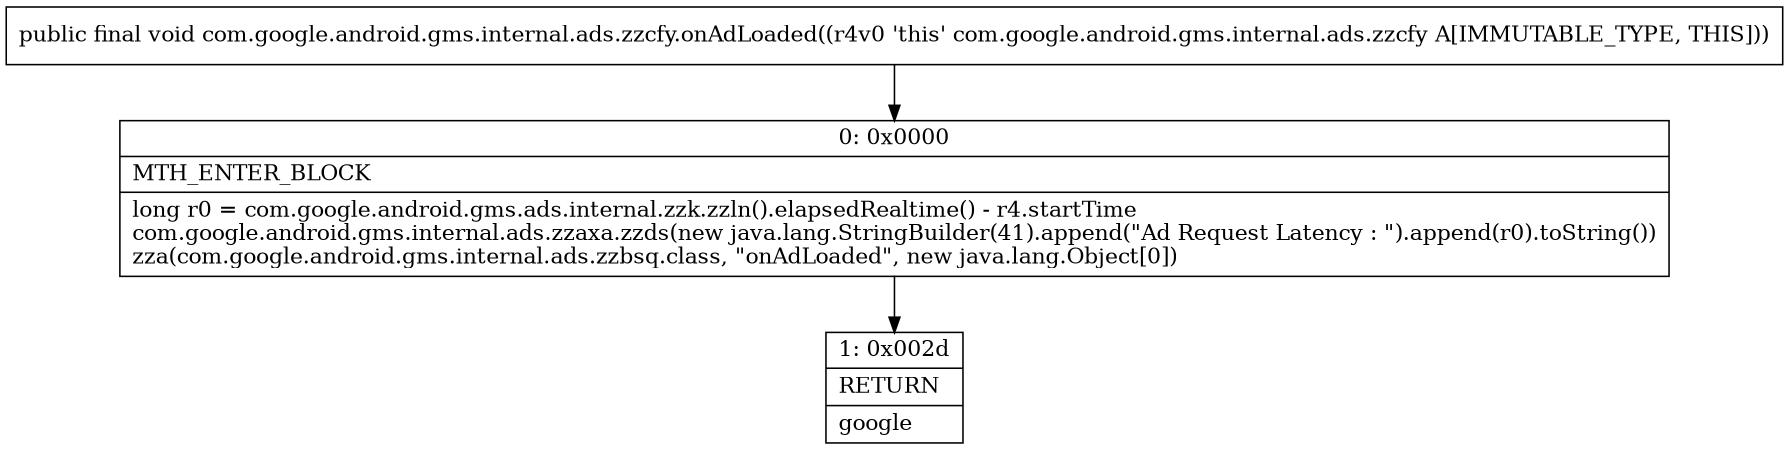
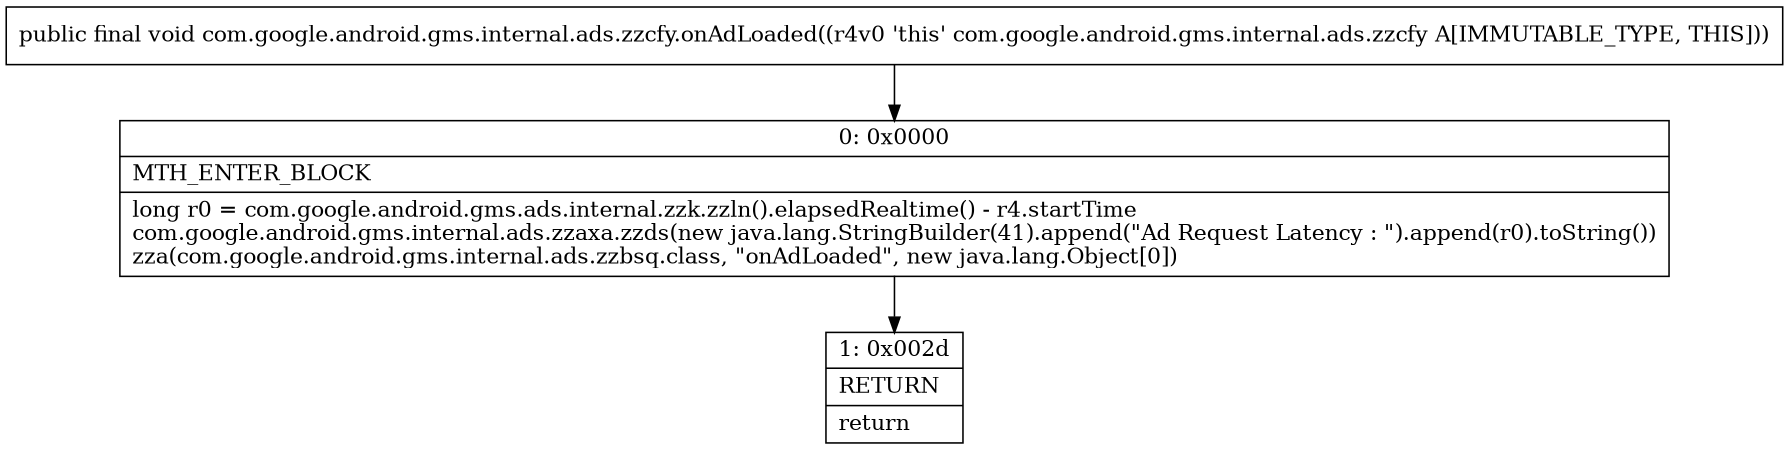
(876, 423) -> (874, 423)
